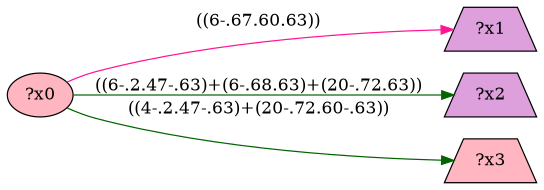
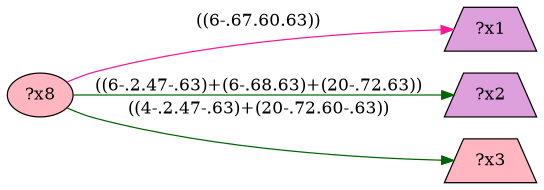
(40, 95) -> (40, 95)
